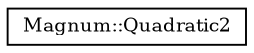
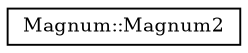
(127, 27) -> (124, 27)
